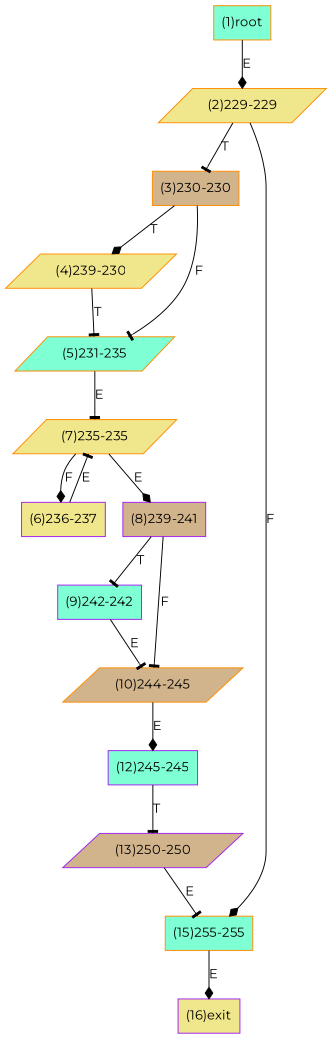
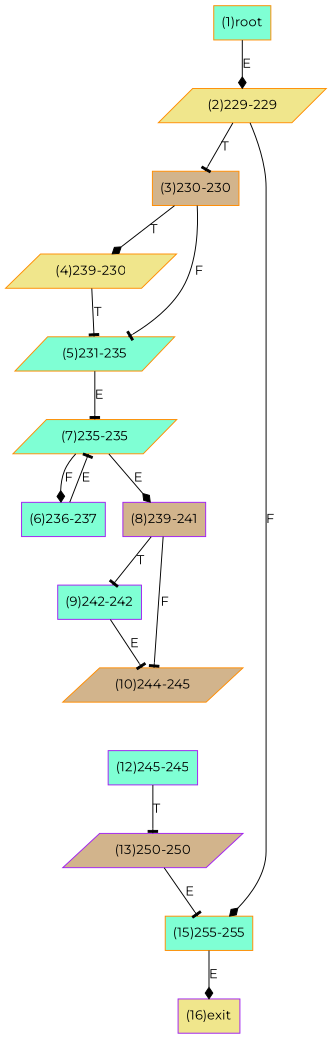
(95, 437) -> (95, 437)
(63, 519) -> (63, 519)
(153, 721) -> none
